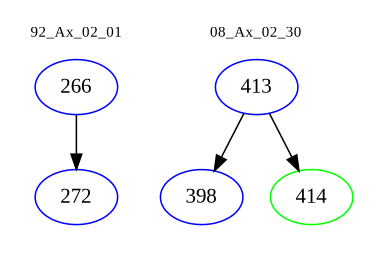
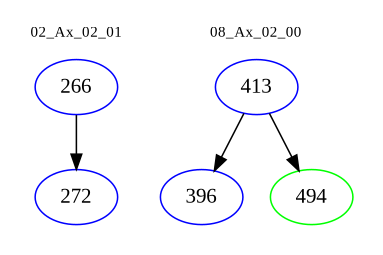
(77, 33) -> (77, 33)
(257, 33) -> (257, 33)
(202, 197) -> (202, 197)
(312, 197) -> (312, 197)
